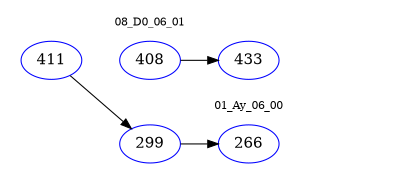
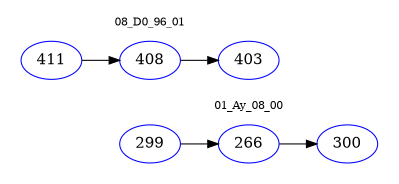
(150, 23) -> (150, 23)
(249, 60) -> (249, 60)
(97, 99) -> (95, 60)
(249, 106) -> (249, 106)
none -> (347, 144)
